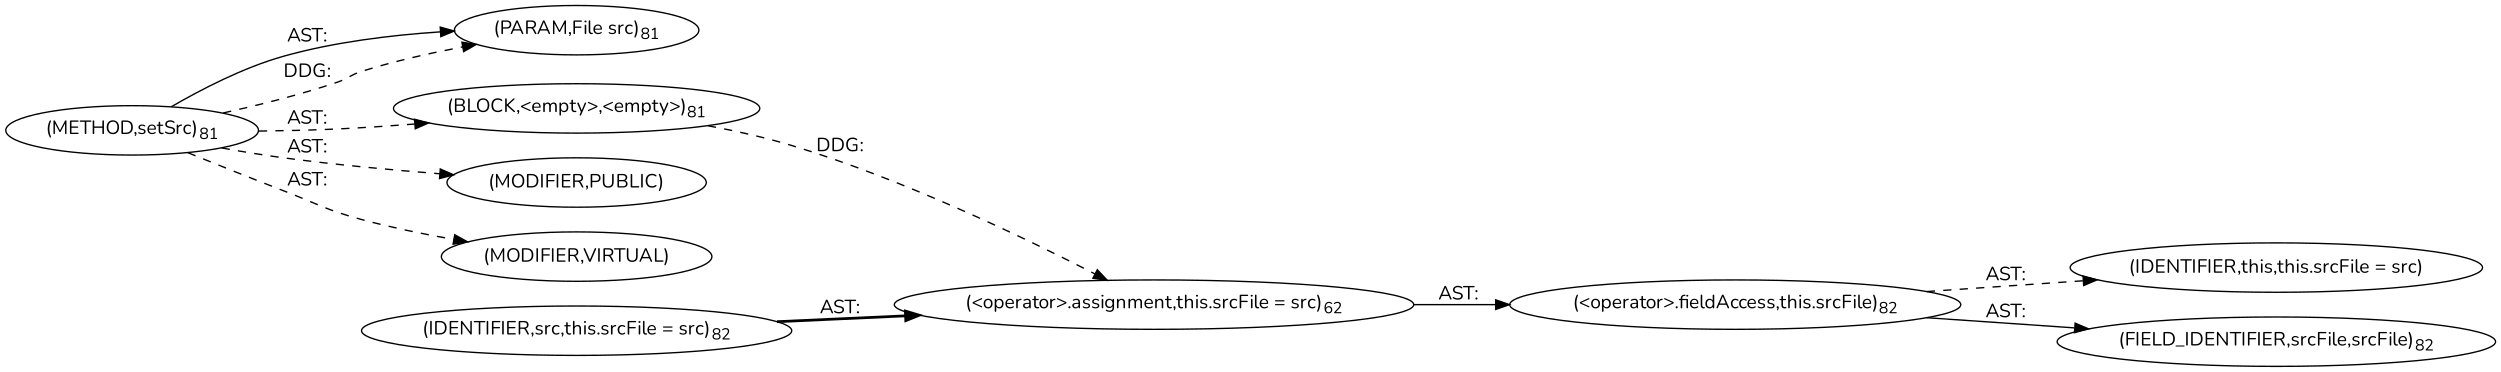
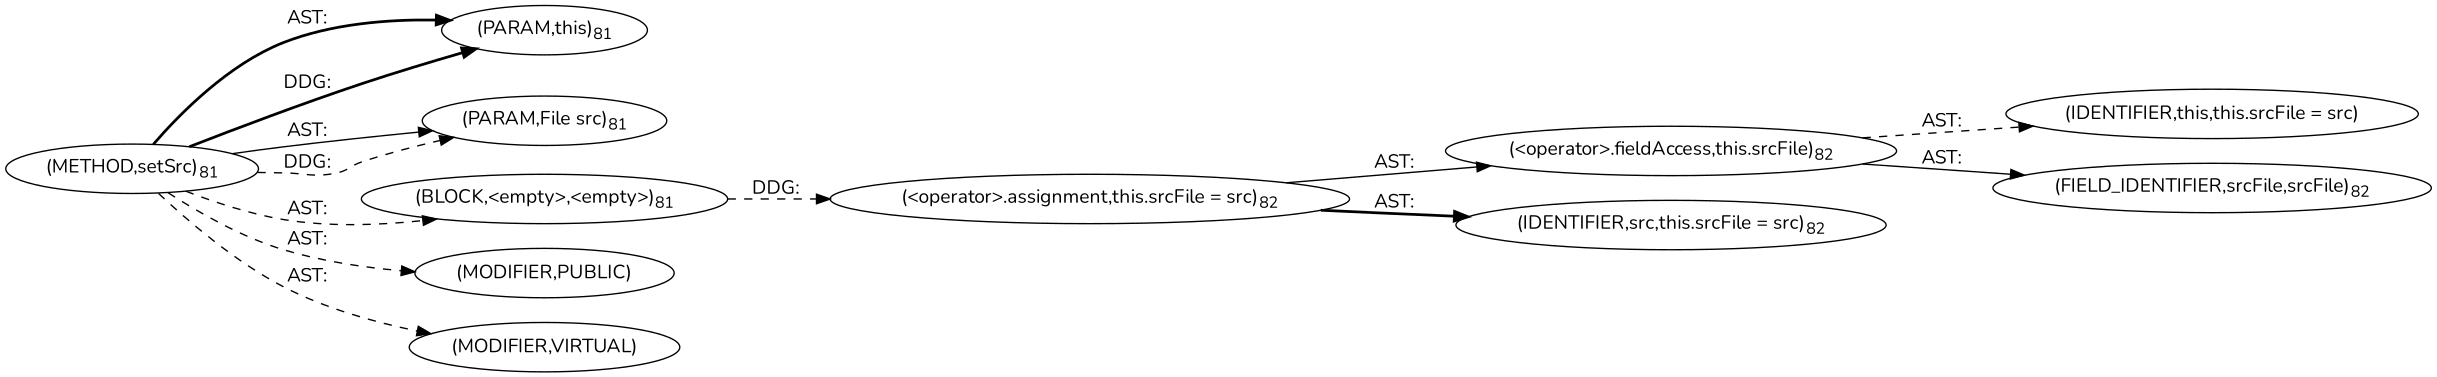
none -> (545, 30)
(1333, 303) -> (1269, 197)
(841, 319) -> (1387, 213)
